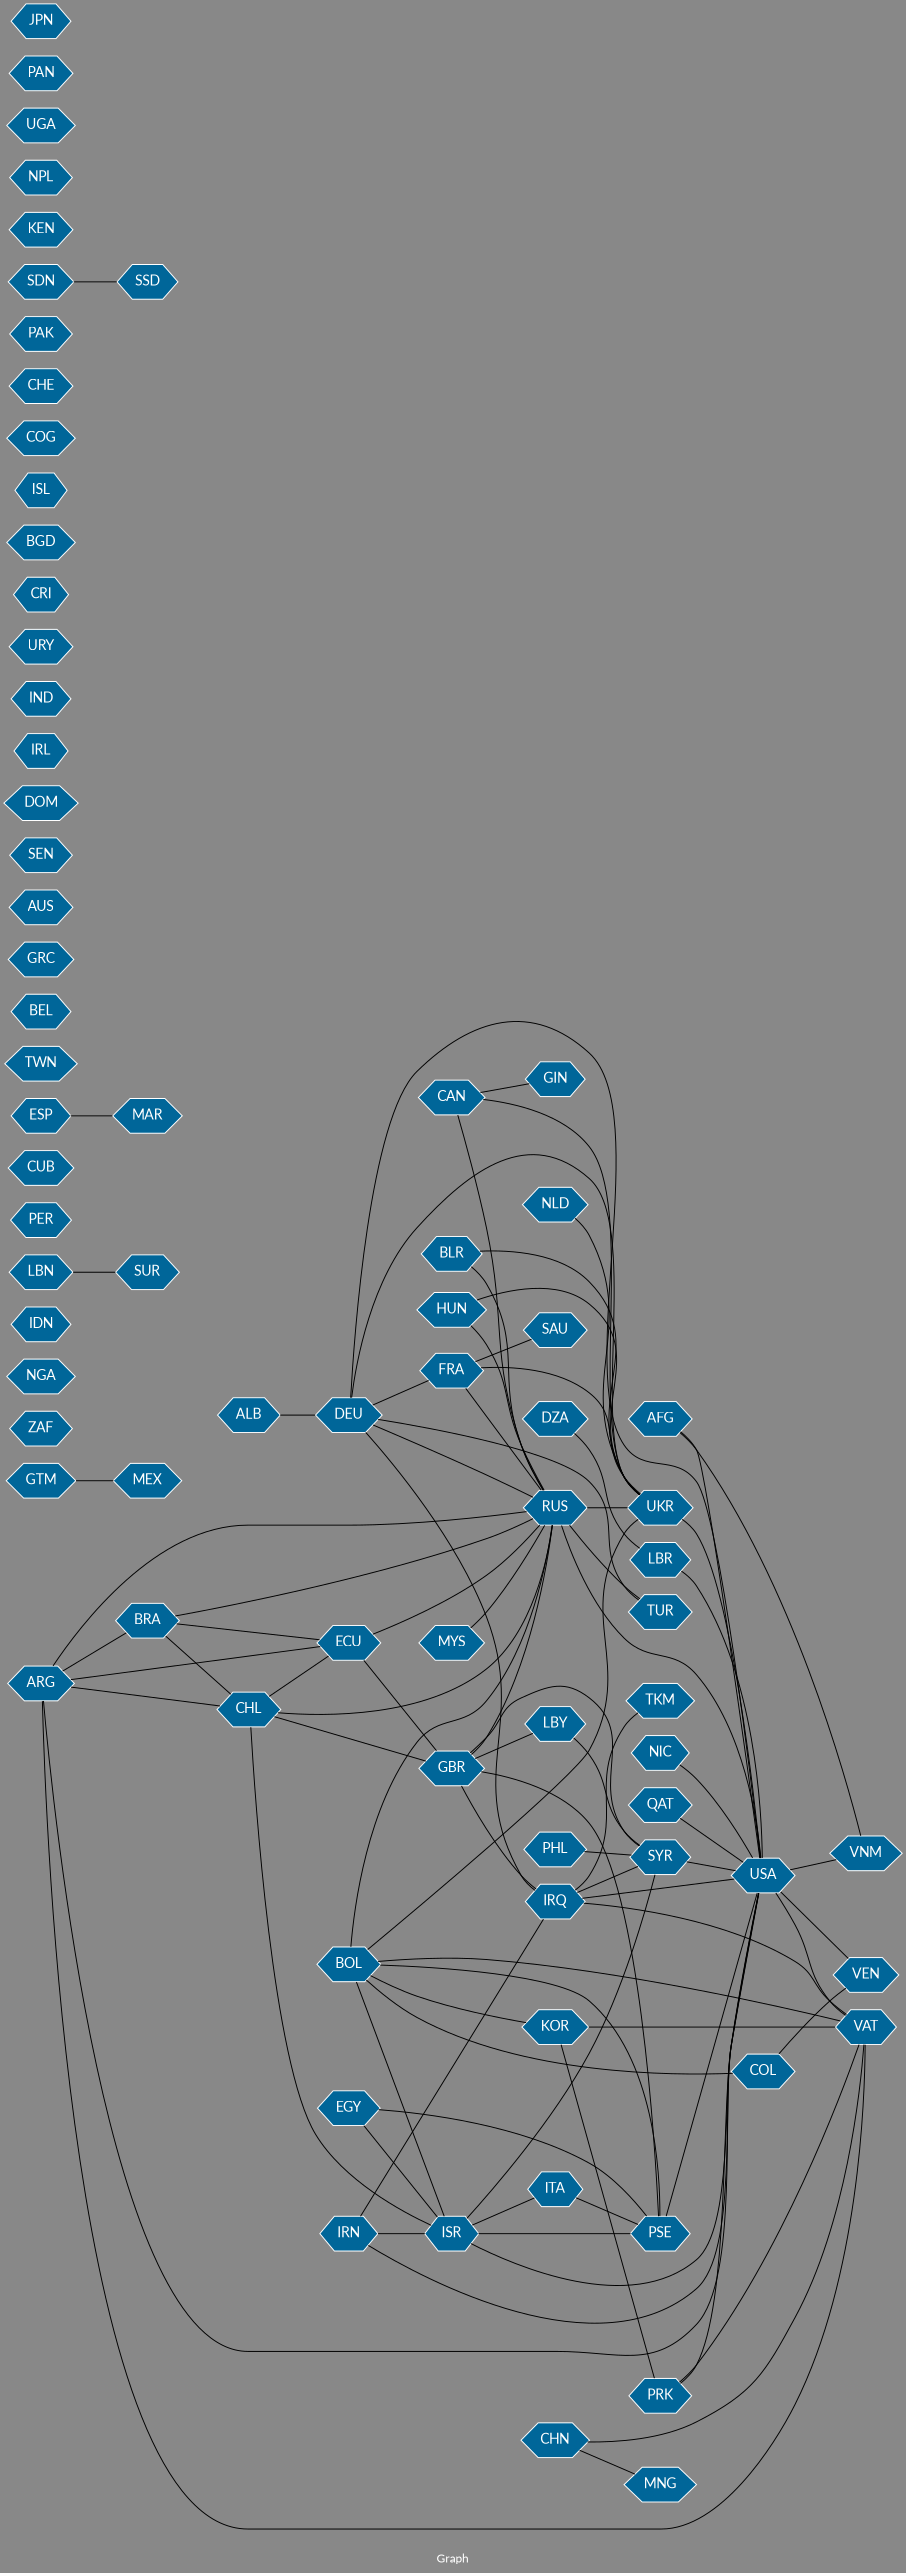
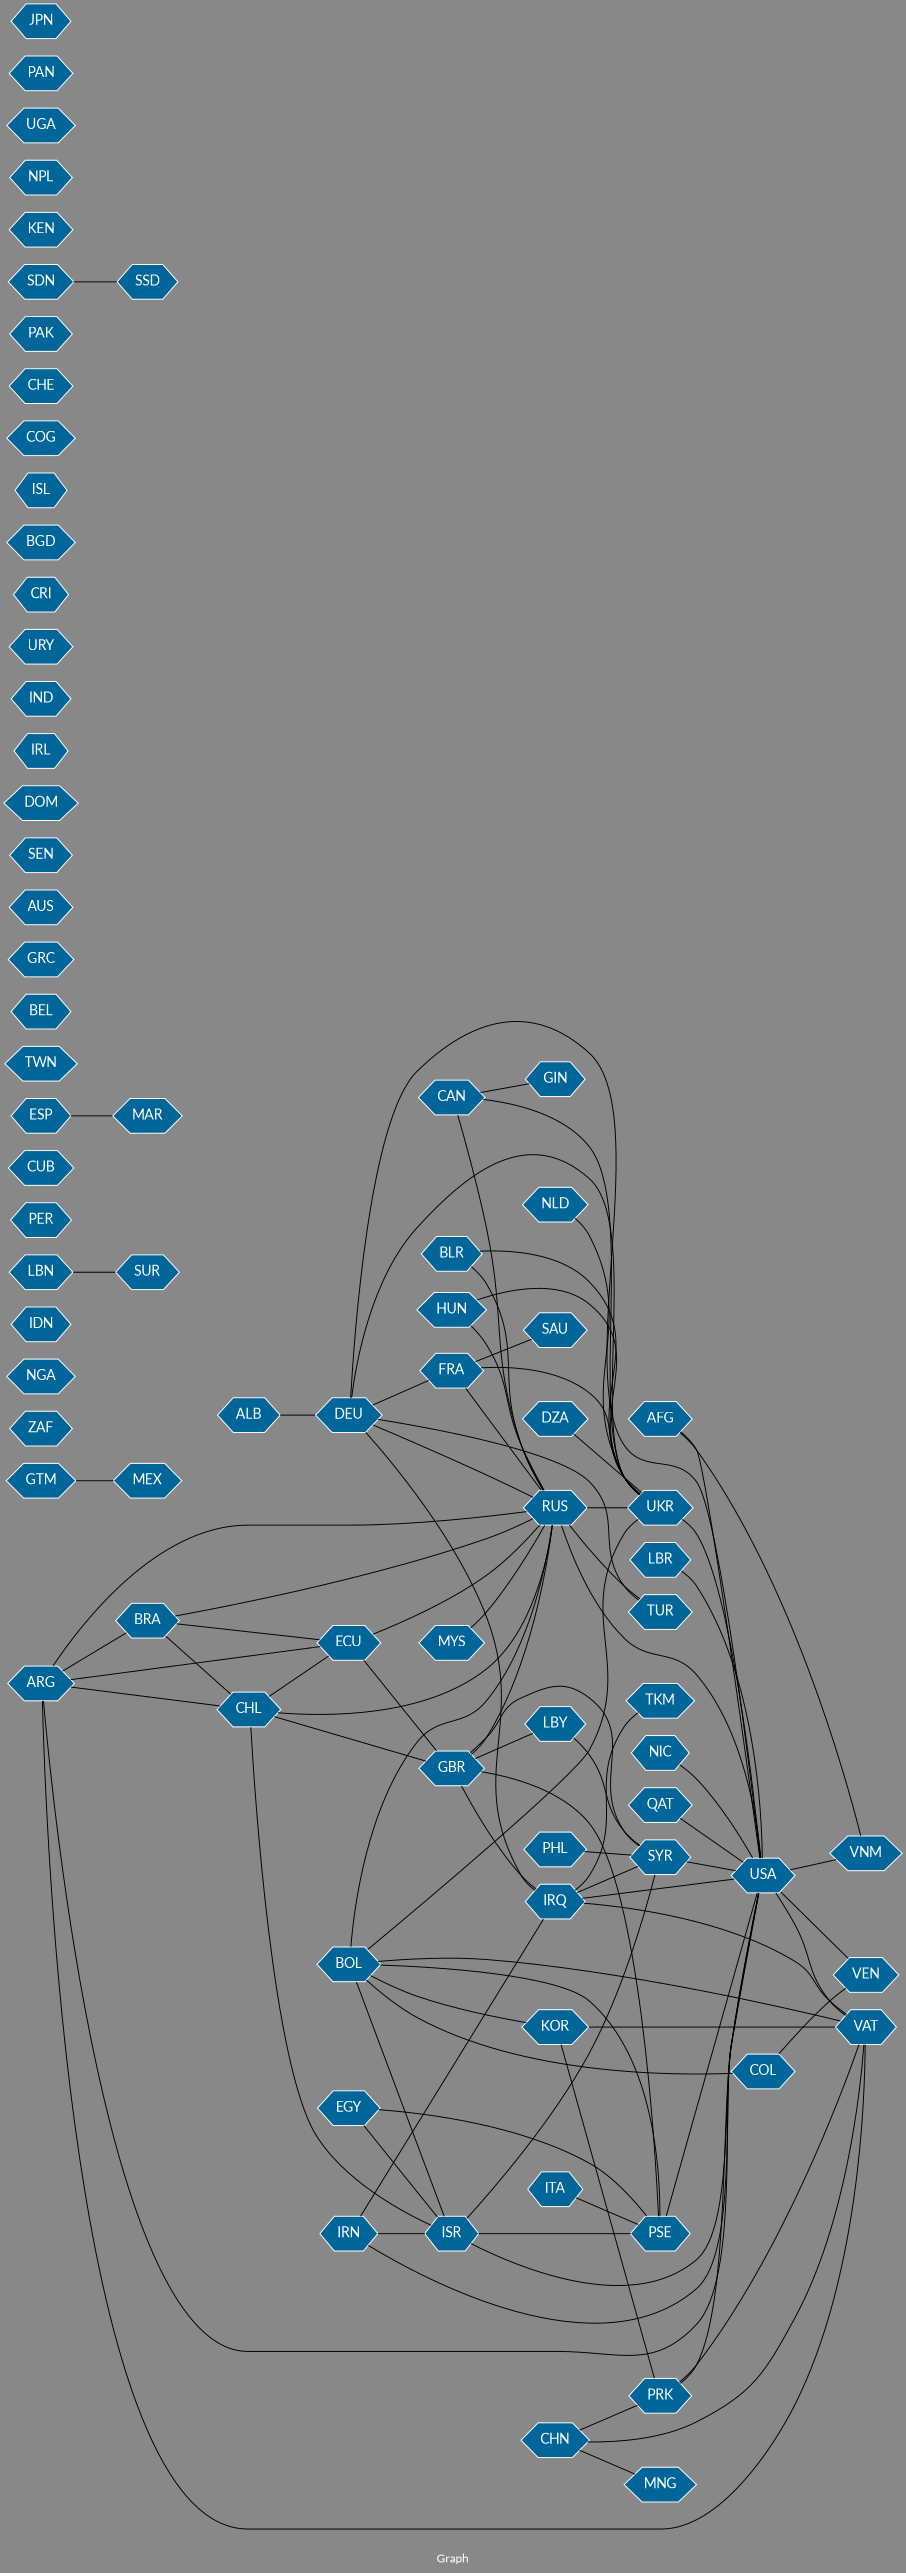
(606, 1492) -> (608, 1463)
(503, 2212) -> none
none -> (609, 2418)
